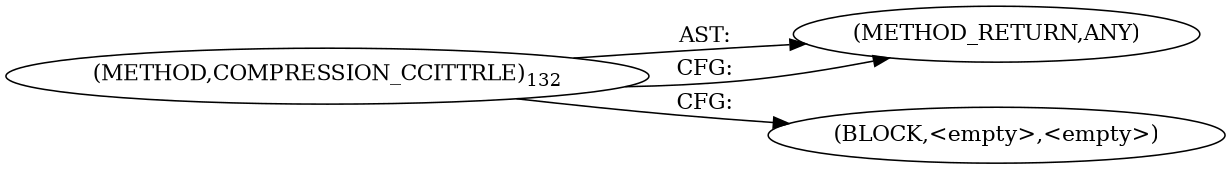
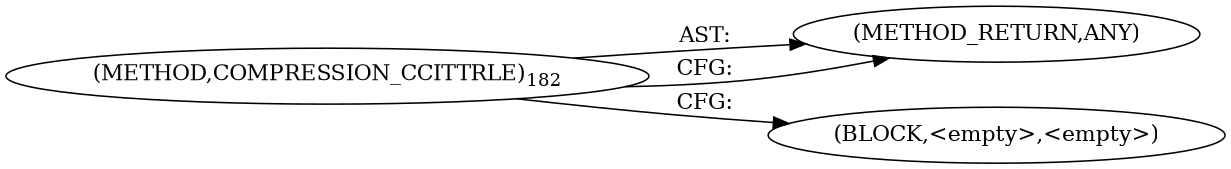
(544, 74) -> (544, 74)
